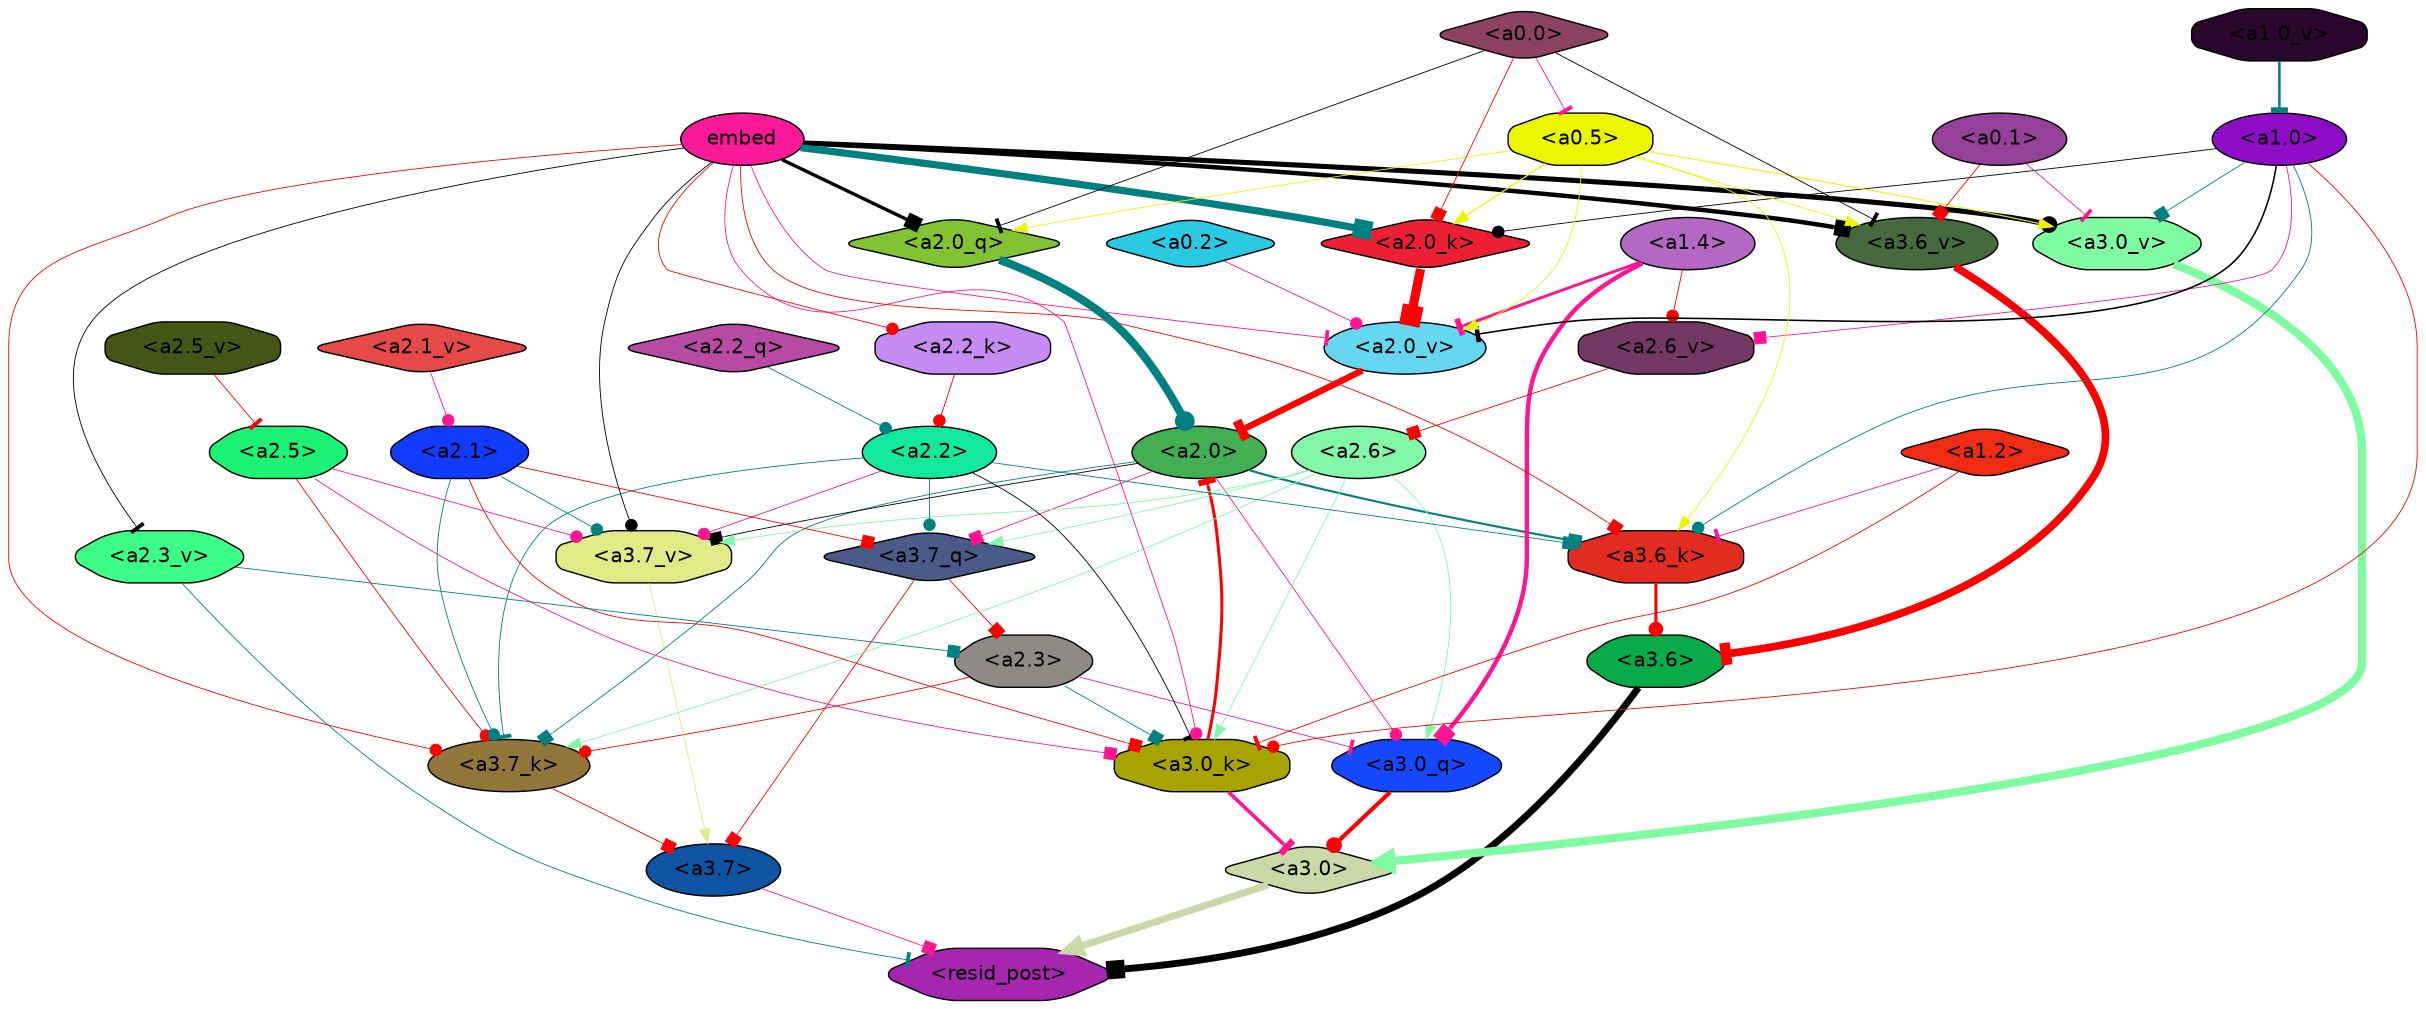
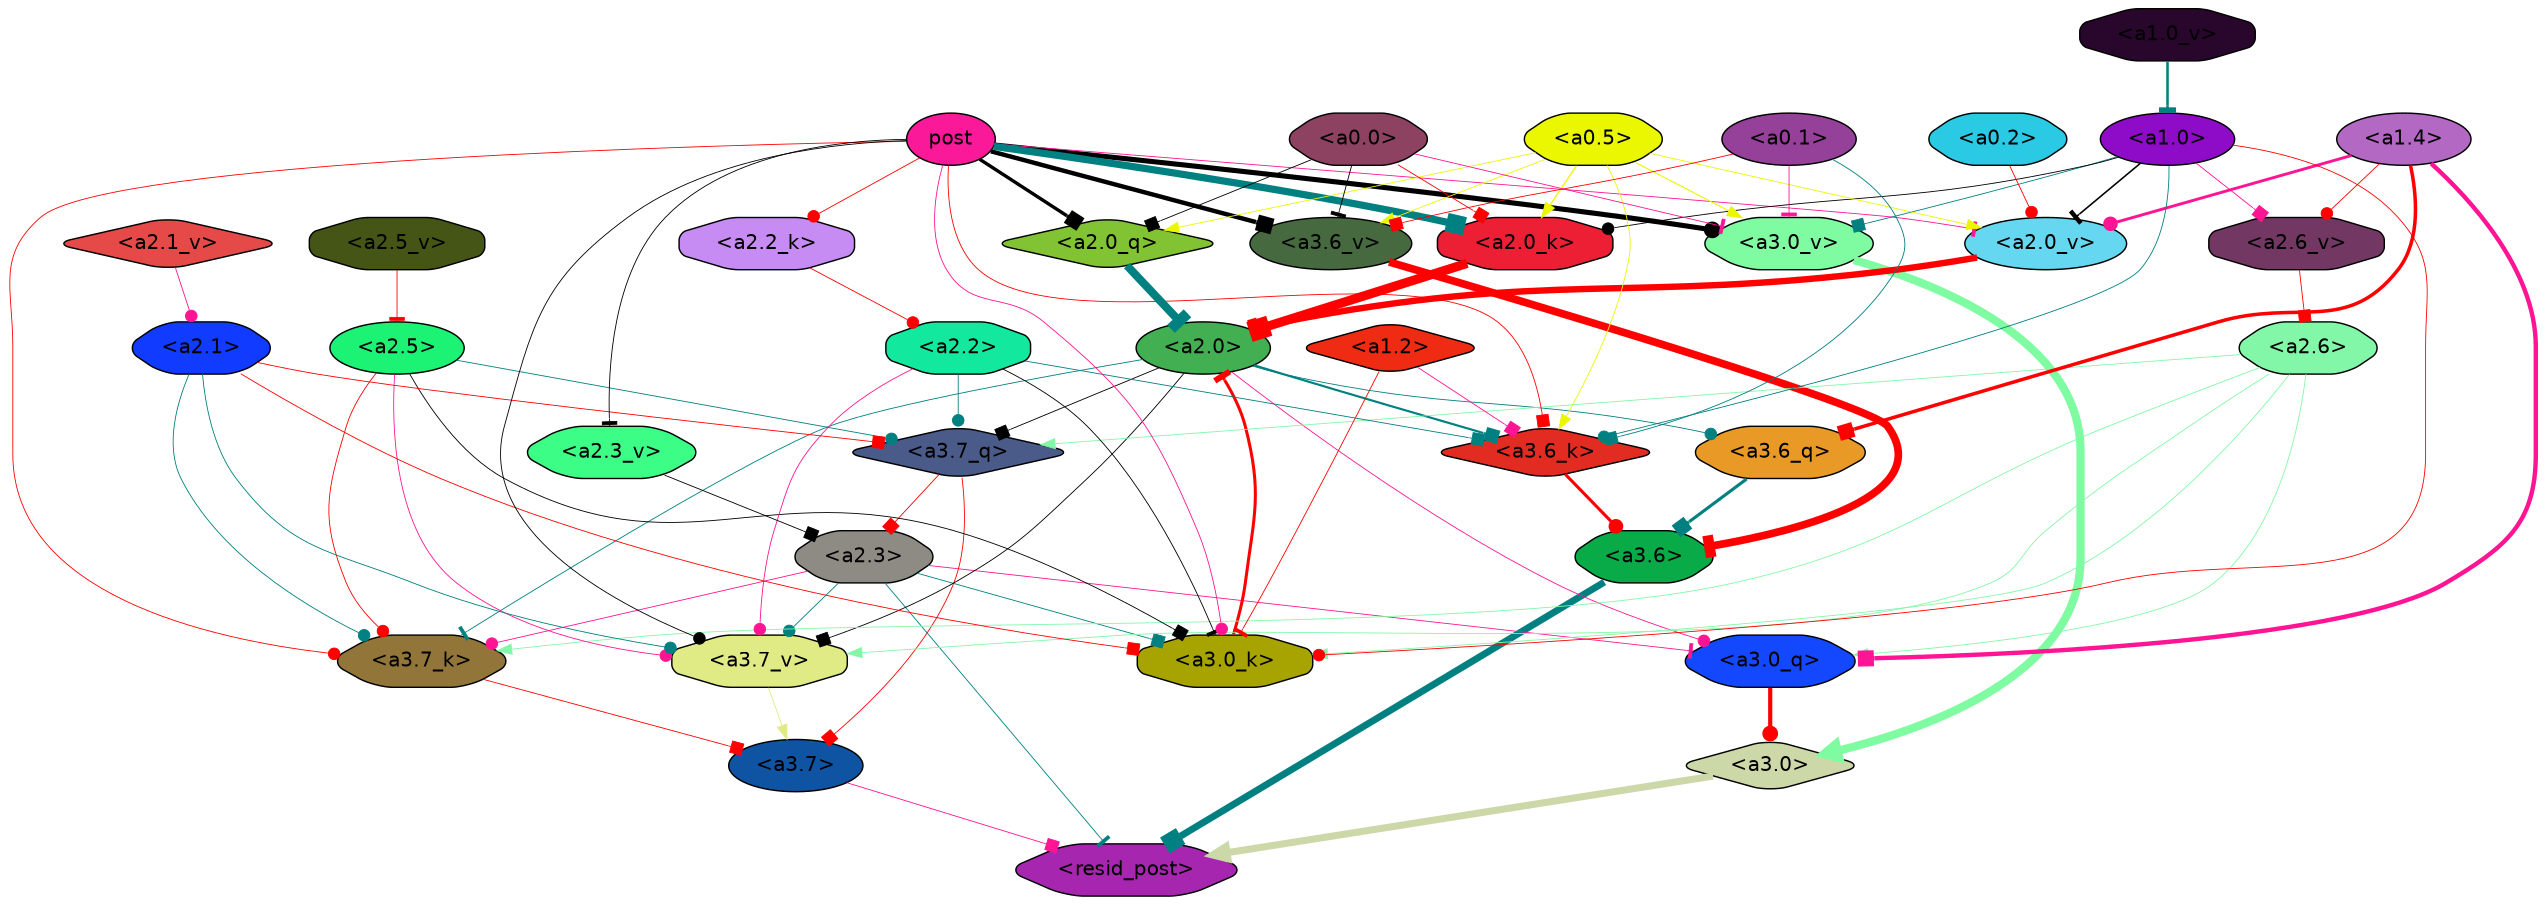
(1524, 35) -> (1358, 139)
(1550, 82) -> (1634, 206)
(1244, 137) -> (1232, 192)
(742, 139) -> (951, 139)
(1581, 139) -> (1593, 139)
(1190, 244) -> (1998, 139)
(1425, 244) -> (1525, 244)
(1417, 288) -> (1397, 285)
(1287, 291) -> (2023, 193)
(1552, 294) -> (2246, 186)
(1126, 335) -> (1152, 292)
none -> (1834, 339)
(734, 348) -> none
none -> (671, 399)
(278, 452) -> (397, 348)
(929, 452) -> (958, 348)
(1359, 452) -> (2308, 348)
none -> (1780, 452)
(1081, 498) -> (1085, 399)
(1832, 501) -> (1454, 391)
(596, 502) -> none
(783, 542) -> (786, 446)
(1656, 557) -> (1545, 452)
(483, 596) -> (734, 503)
none -> (816, 605)
(690, 667) -> (796, 514)
(781, 717) -> (653, 607)
(509, 766) -> (422, 661)
(1256, 818) -> none
(503, 846) -> (993, 710)
(1418, 895) -> (1392, 709)
